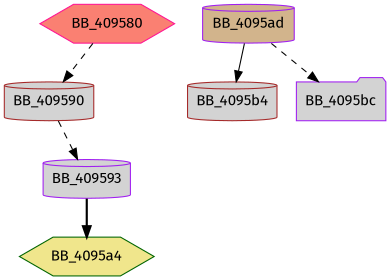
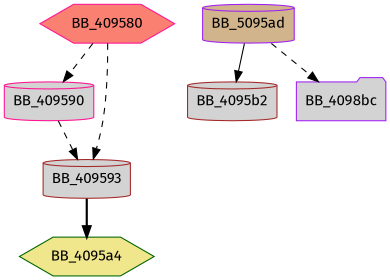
(248, 24) -> (248, 24)
none -> (106, 96)
(49, 101) -> (49, 101)
(232, 101) -> (232, 101)
(341, 101) -> (341, 101)
(87, 179) -> (87, 179)
